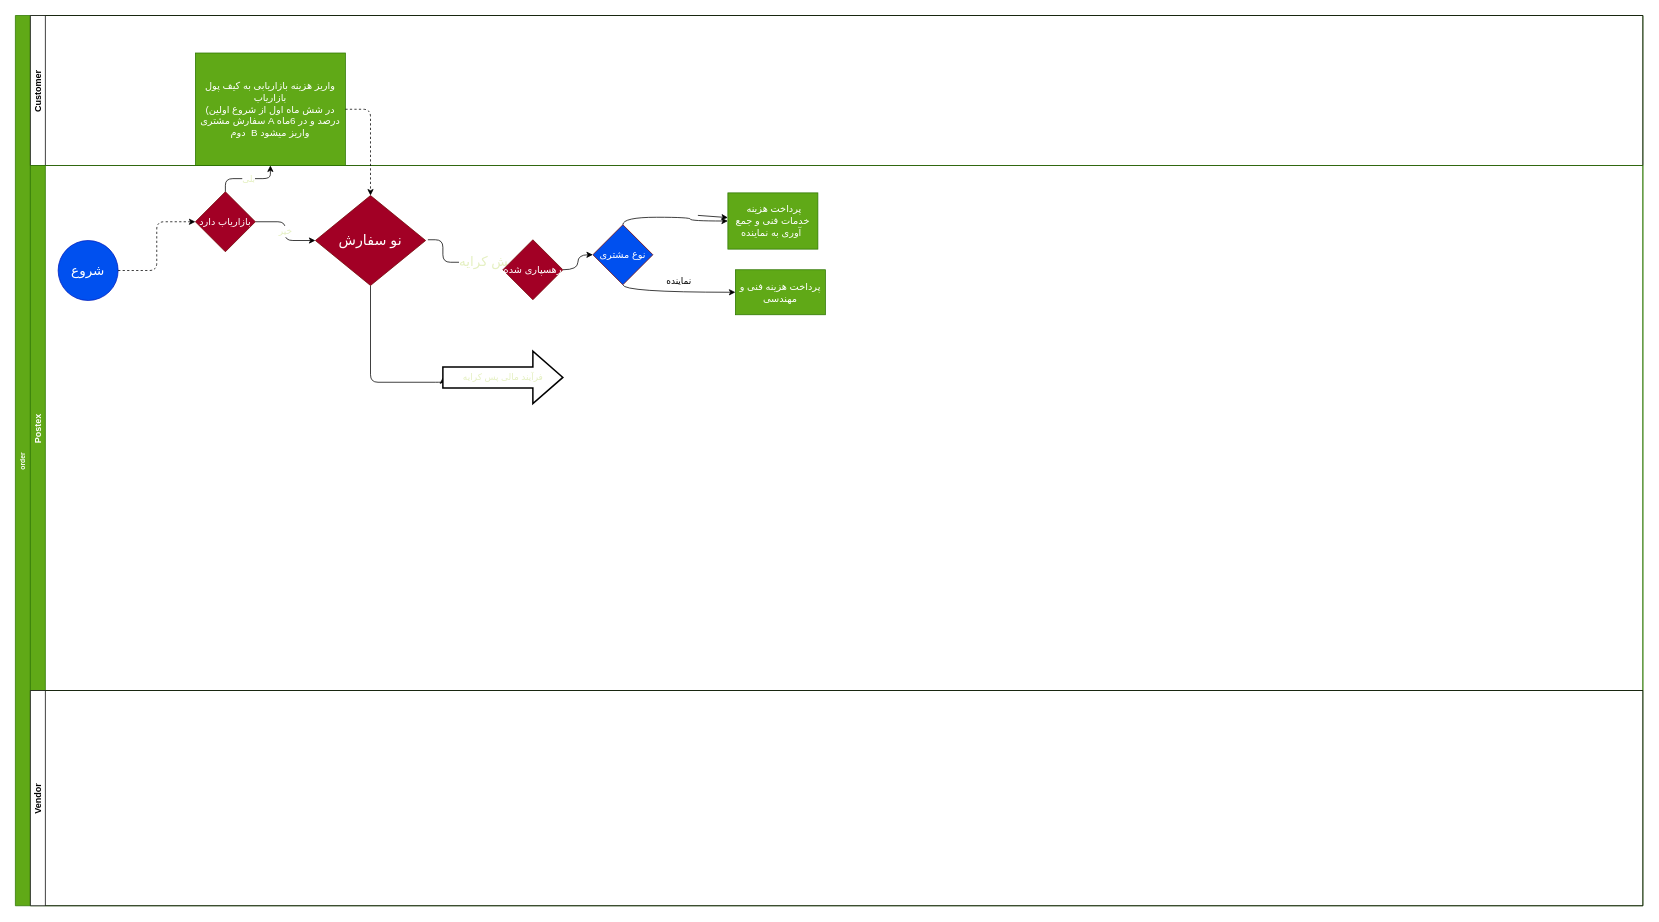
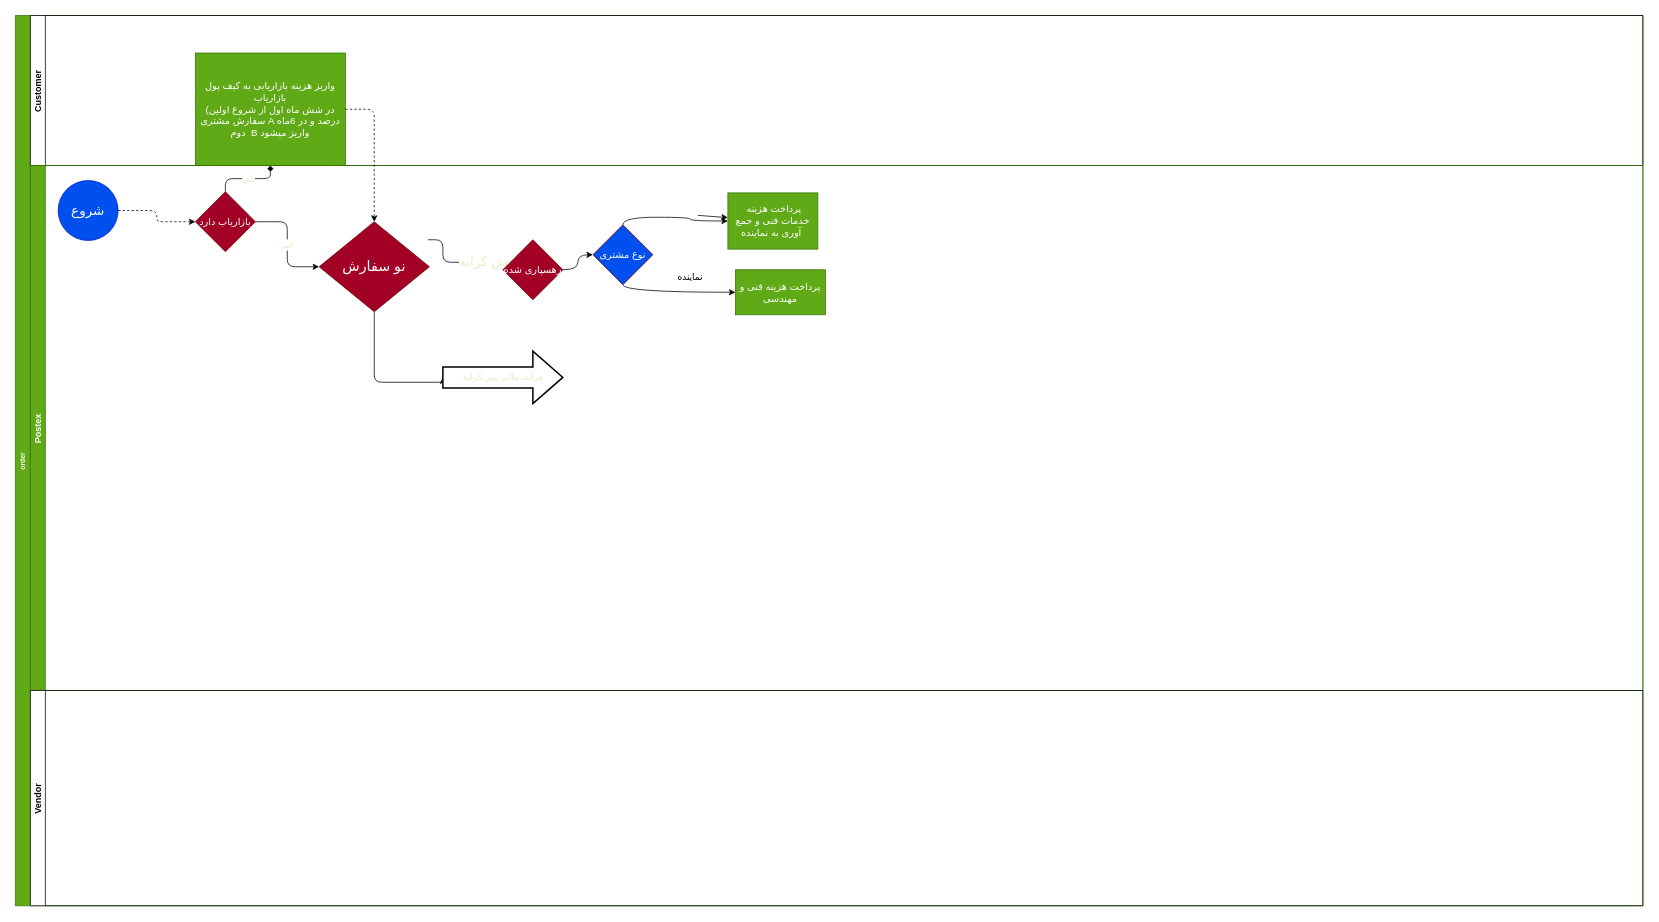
(270, 172) -> (270, 172)
(371, 240) -> (374, 267)
(88, 270) -> (88, 210)
(679, 281) -> (690, 277)
